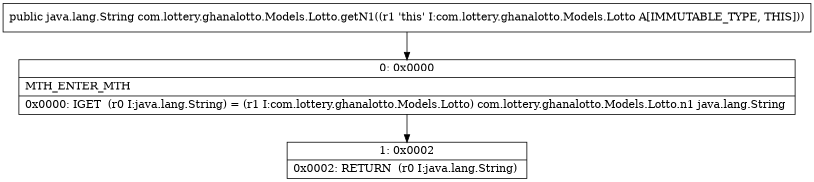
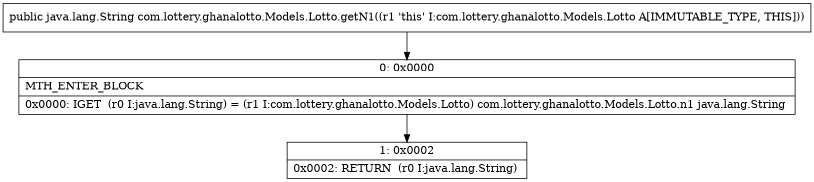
(78, 86) -> (84, 86)
